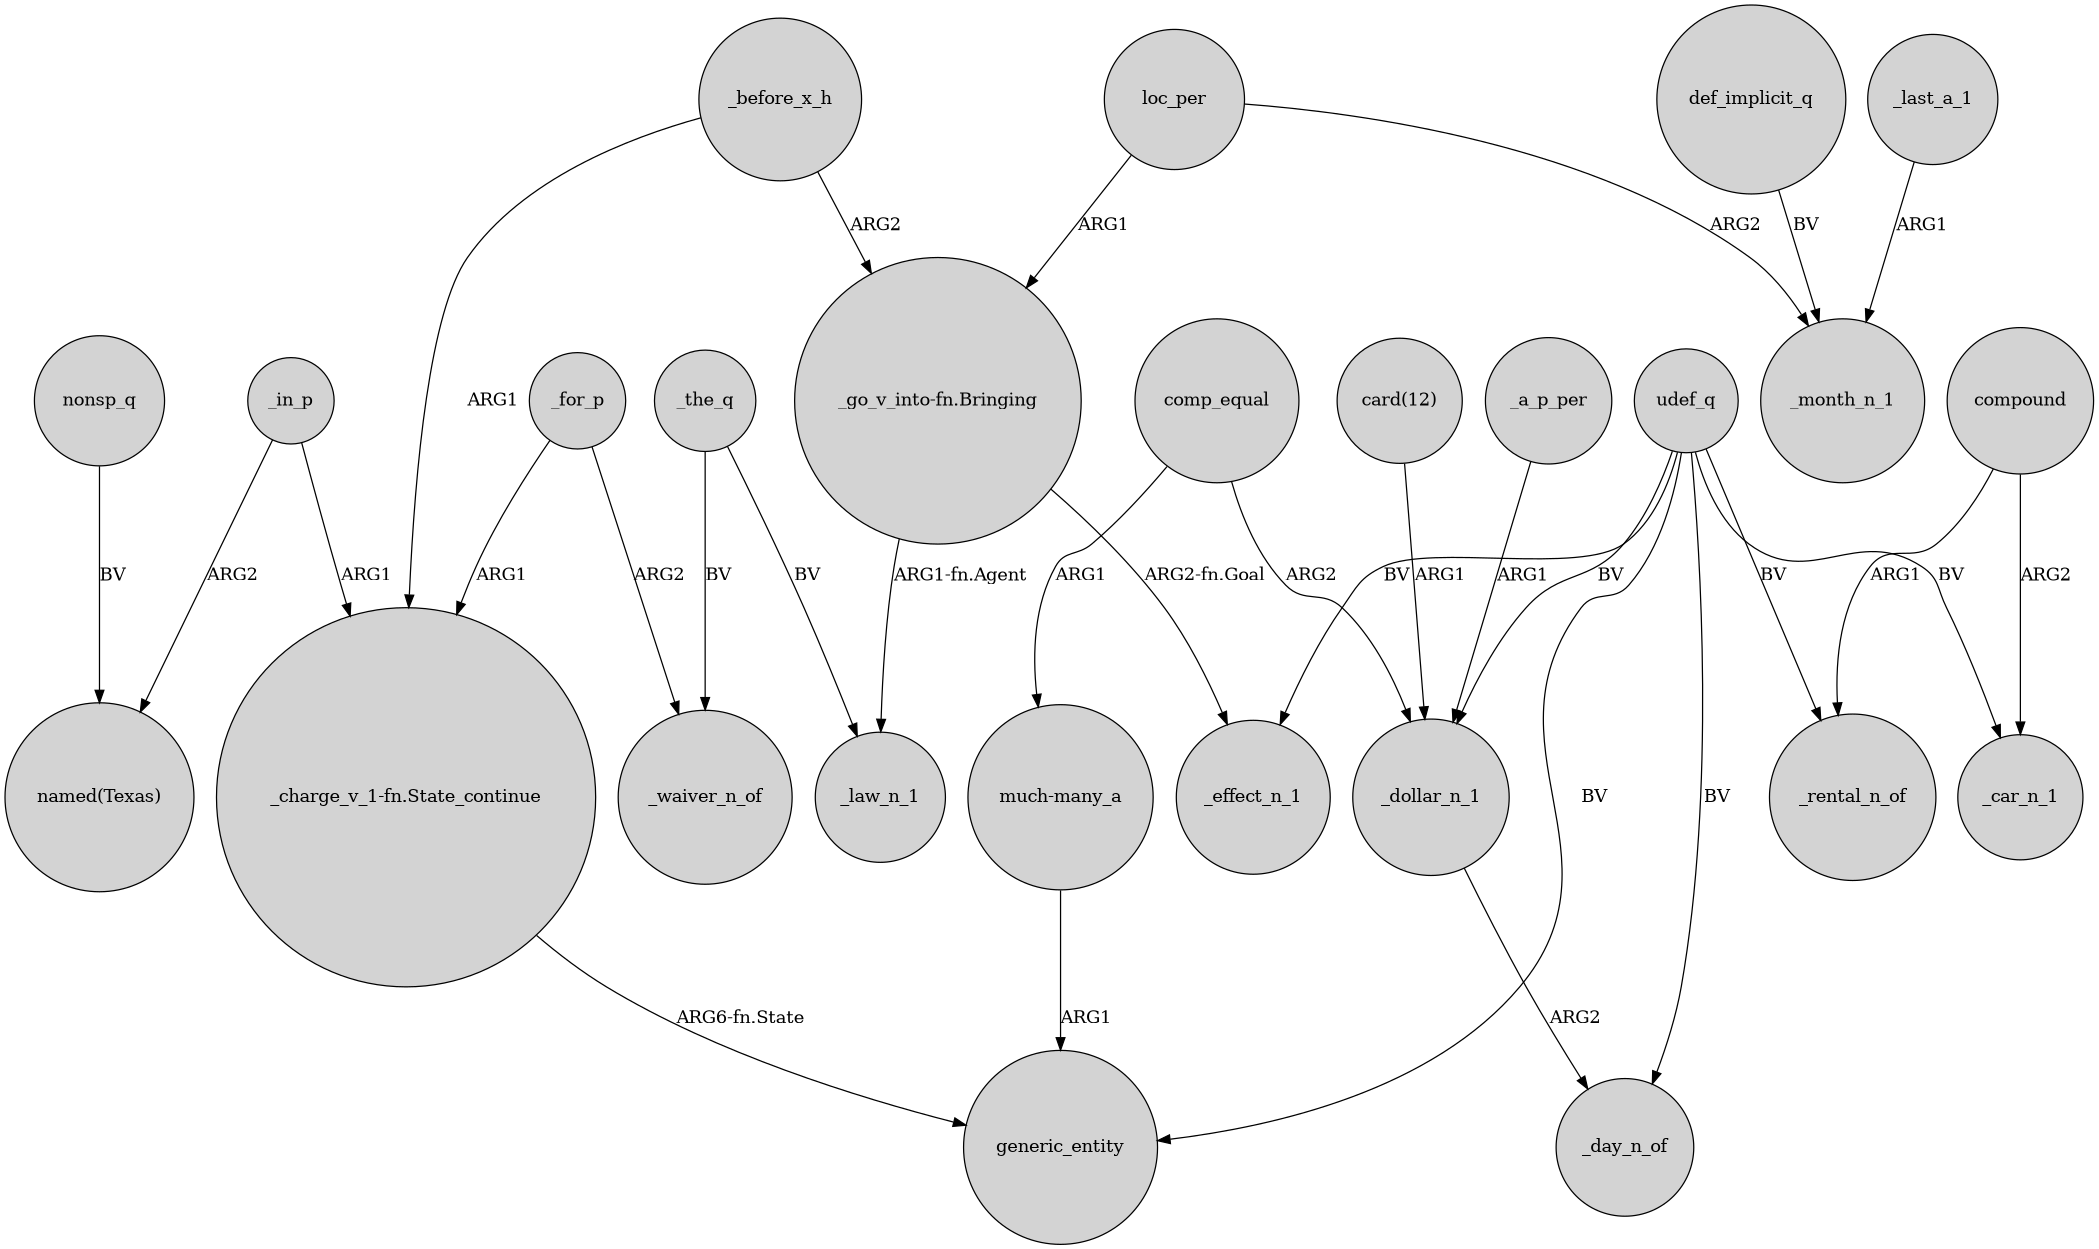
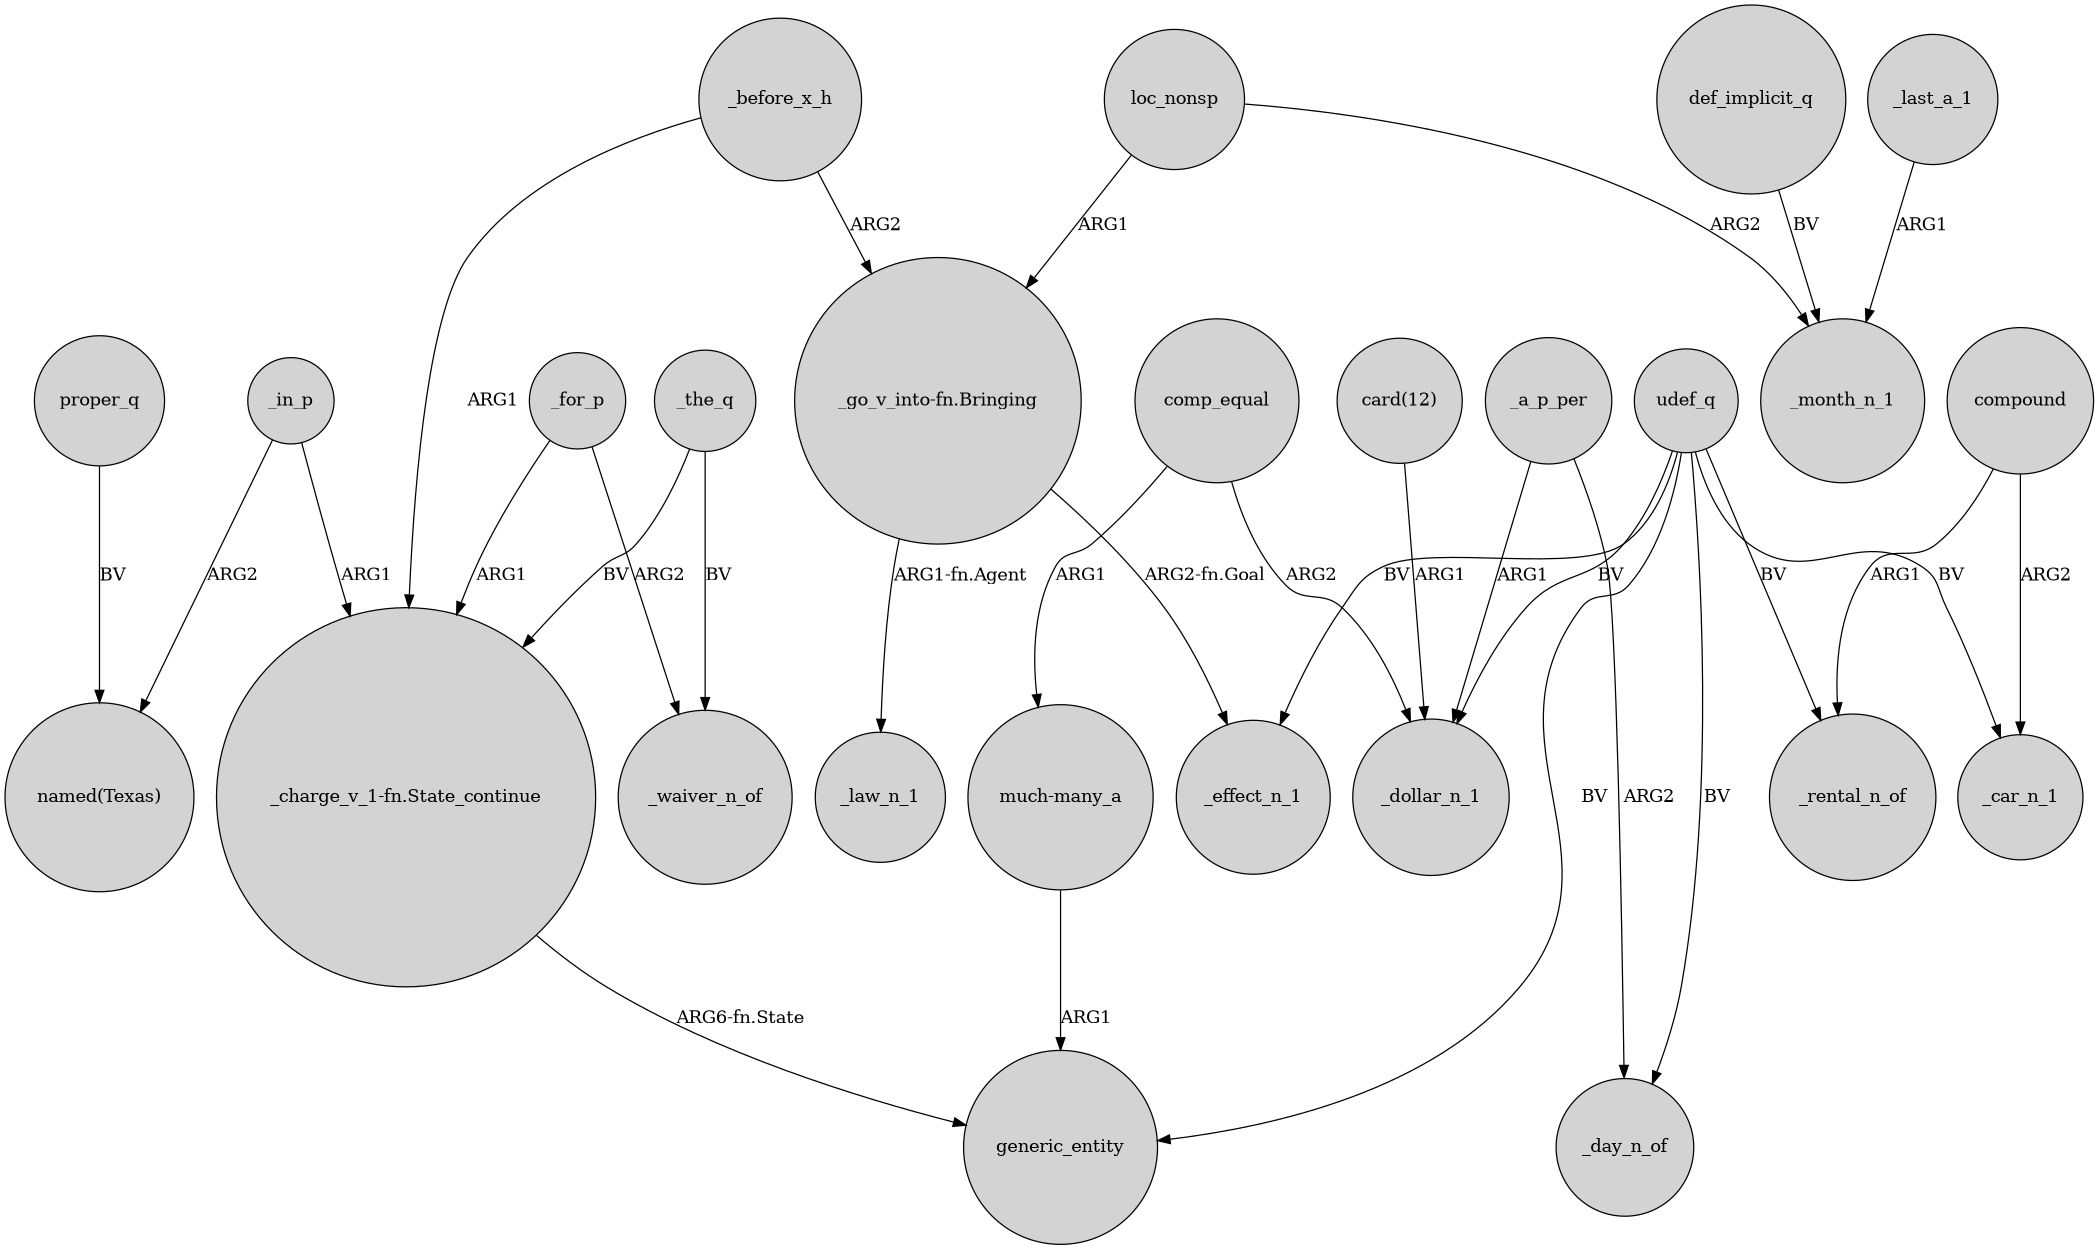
(1174, 99) -> (1174, 99)
(99, 401) -> (99, 401)
(793, 584) -> (618, 557)
(1517, 970) -> (1618, 759)
